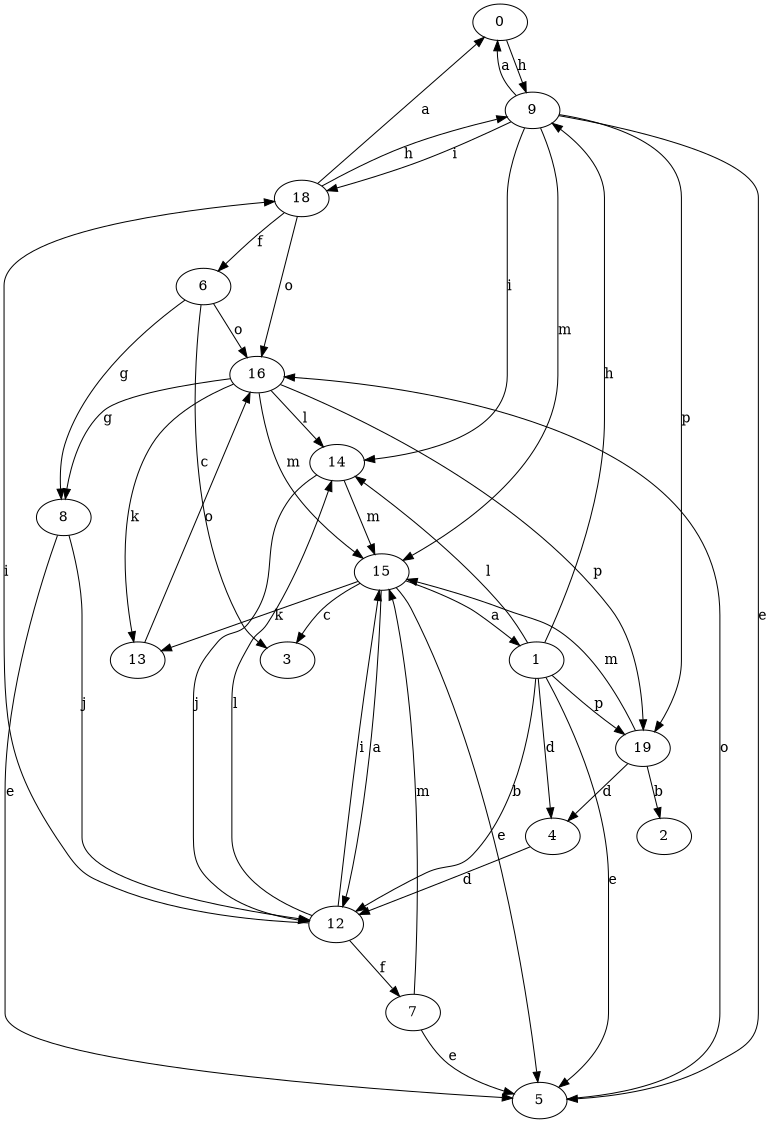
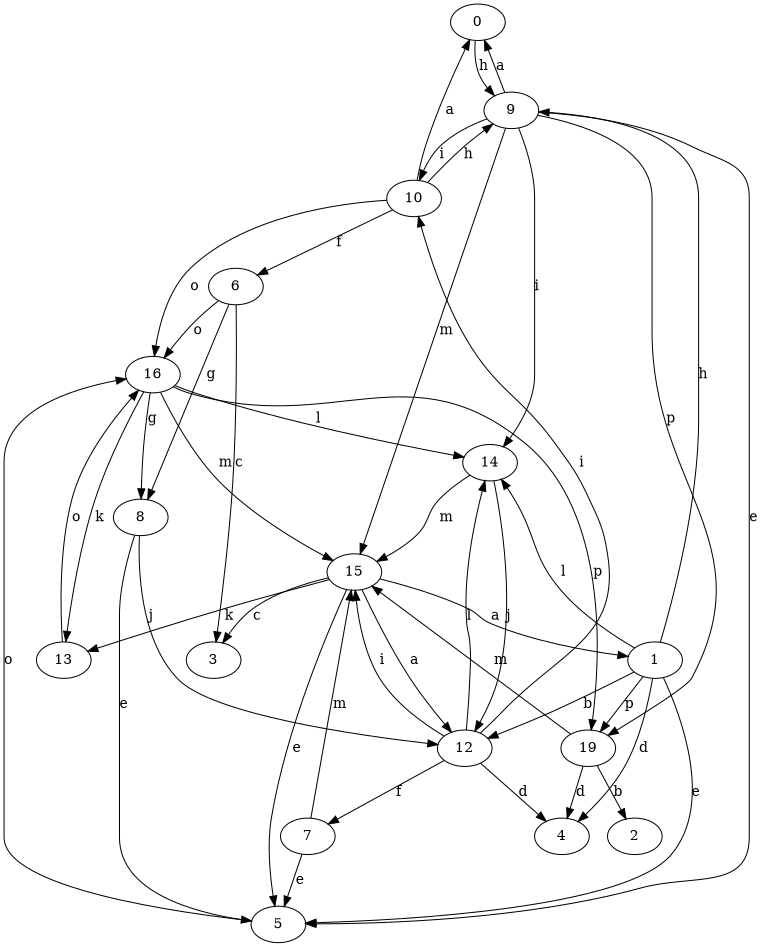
(302, 198) -> (414, 198)
(450, 879) -> (510, 789)
